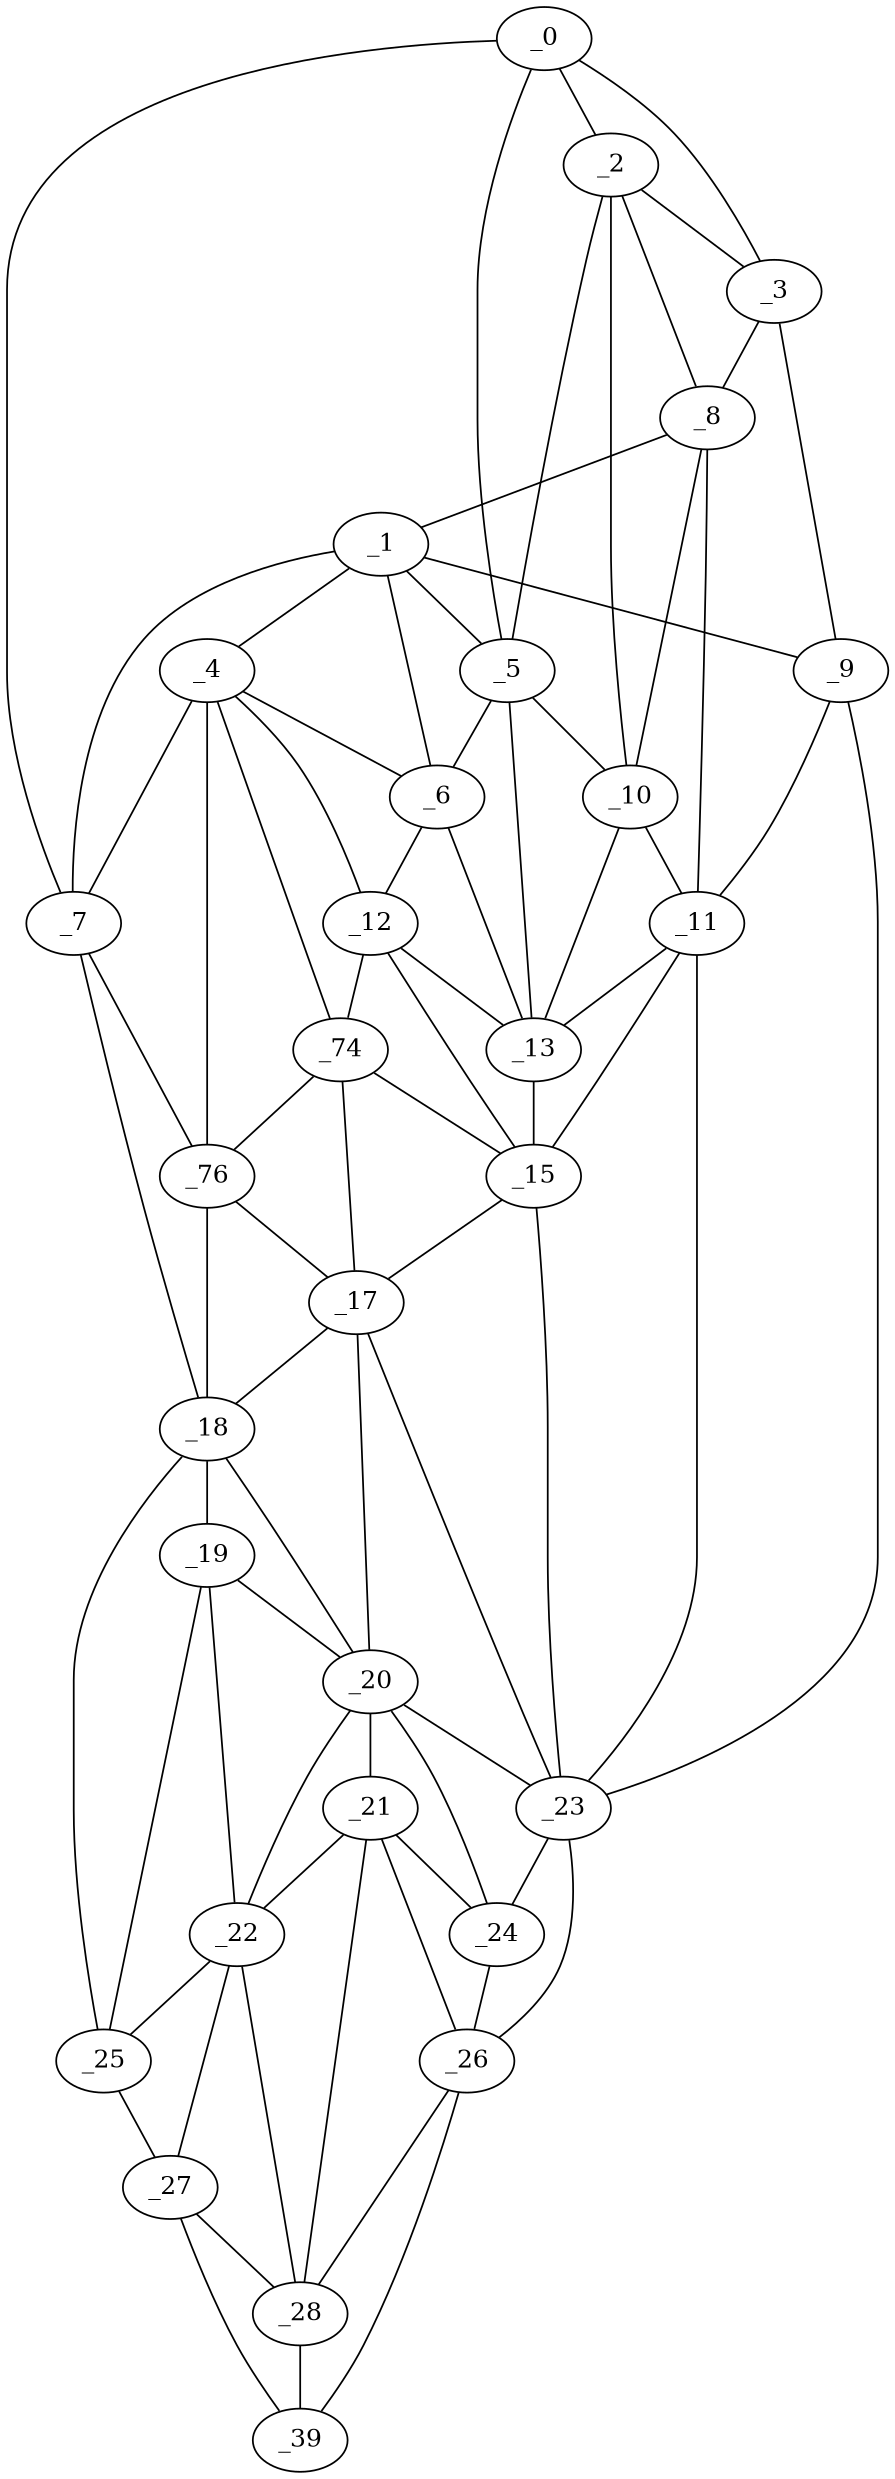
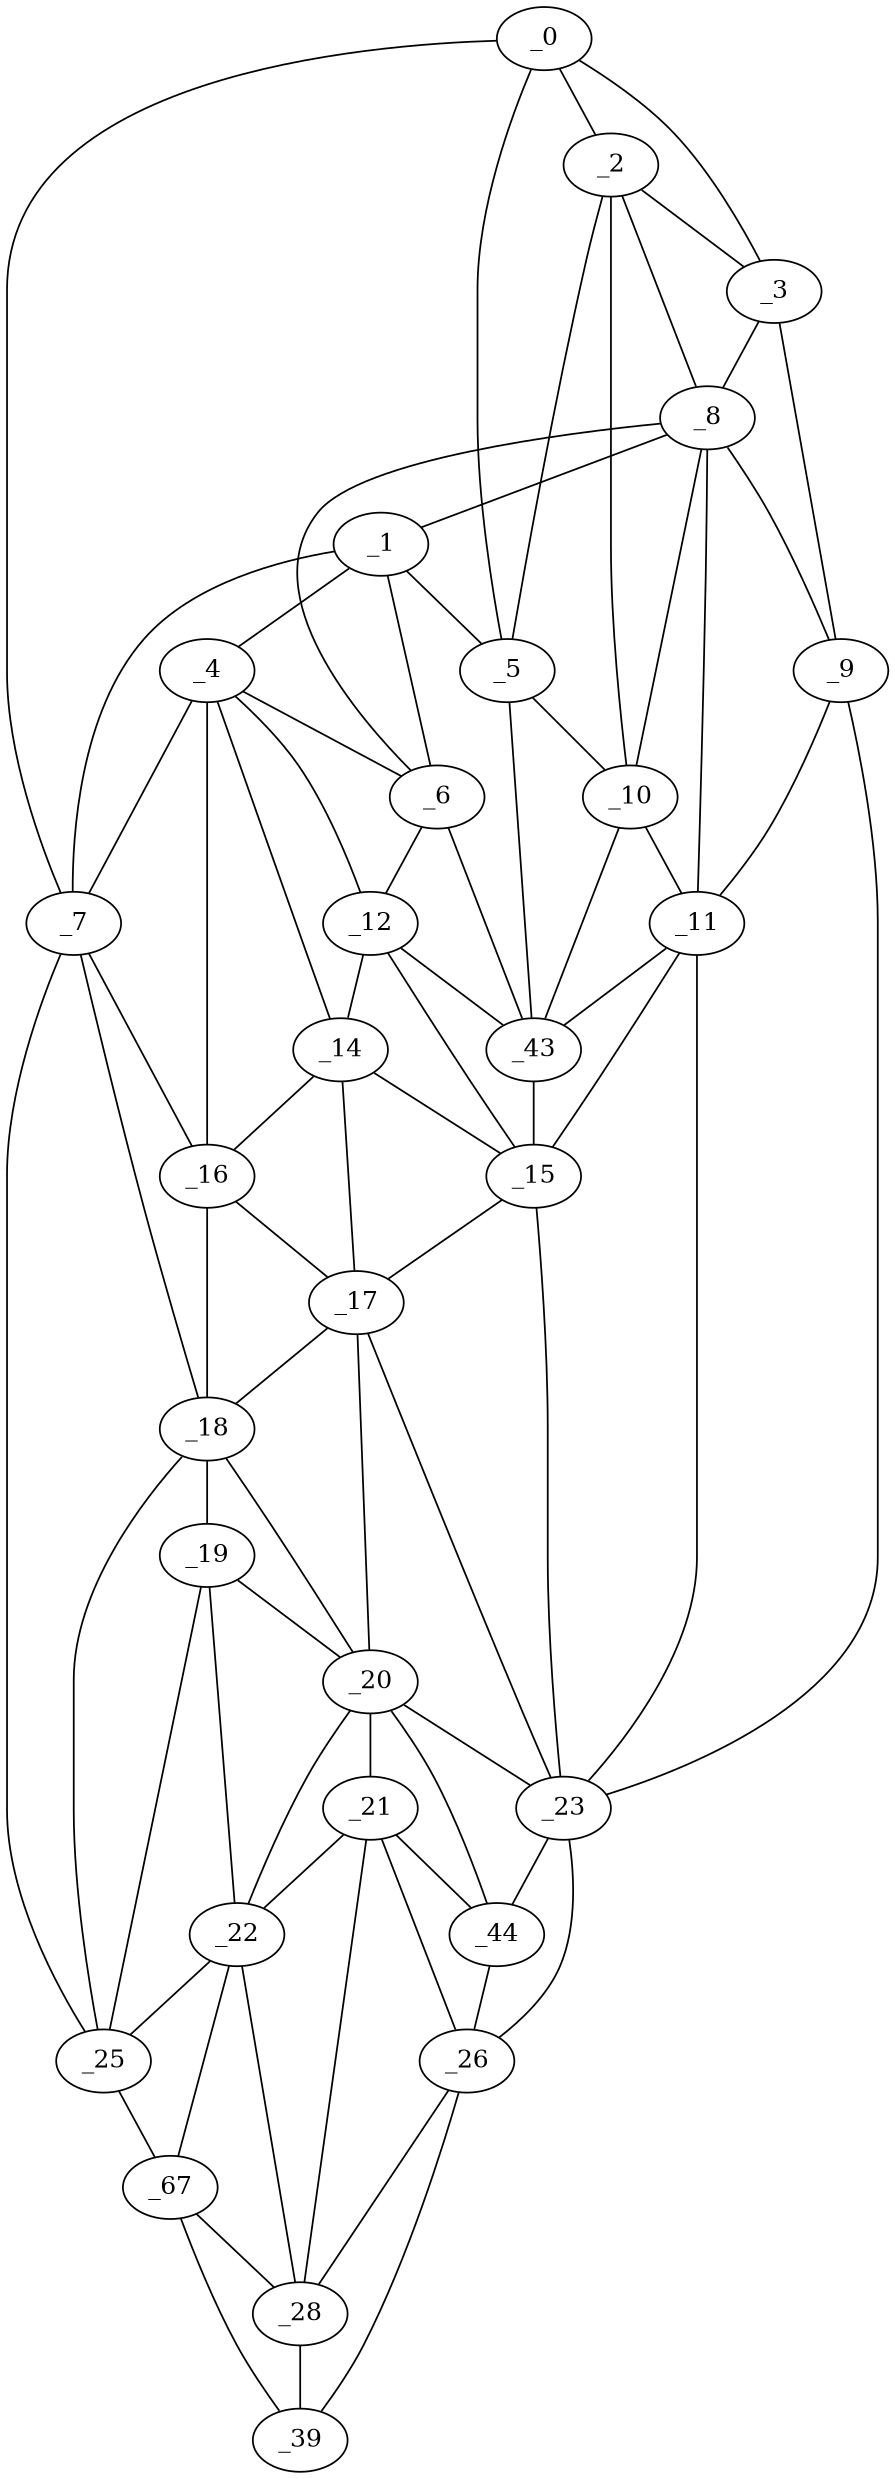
(602, 605) -> (784, 541)
(472, 734) -> (342, 493)
(341, 1050) -> (341, 1050)
(534, 1050) -> (534, 1050)
(207, 1176) -> (207, 1176)
none -> (7, 1497)
(497, 1935) -> (497, 1935)
(170, 2187) -> (170, 2187)
